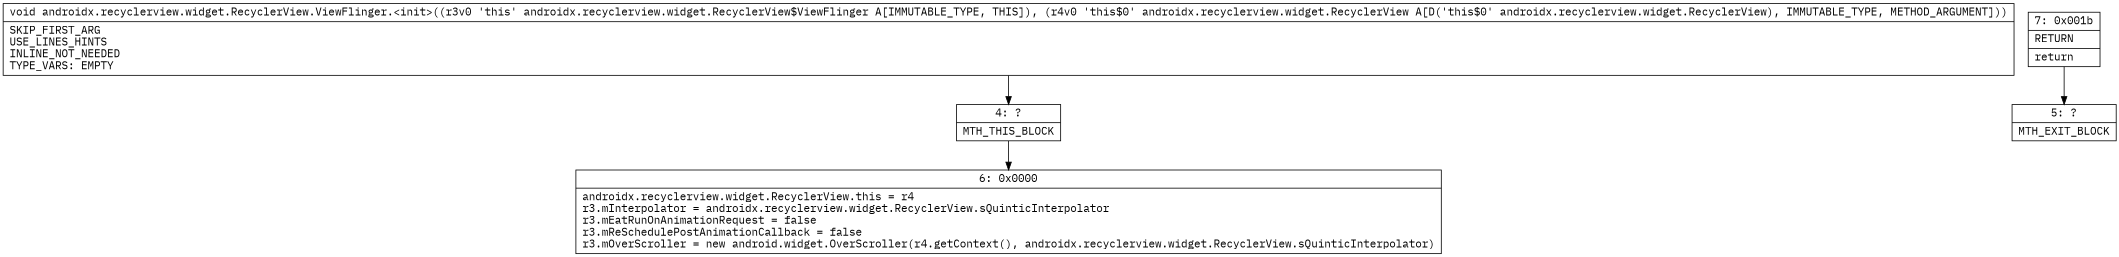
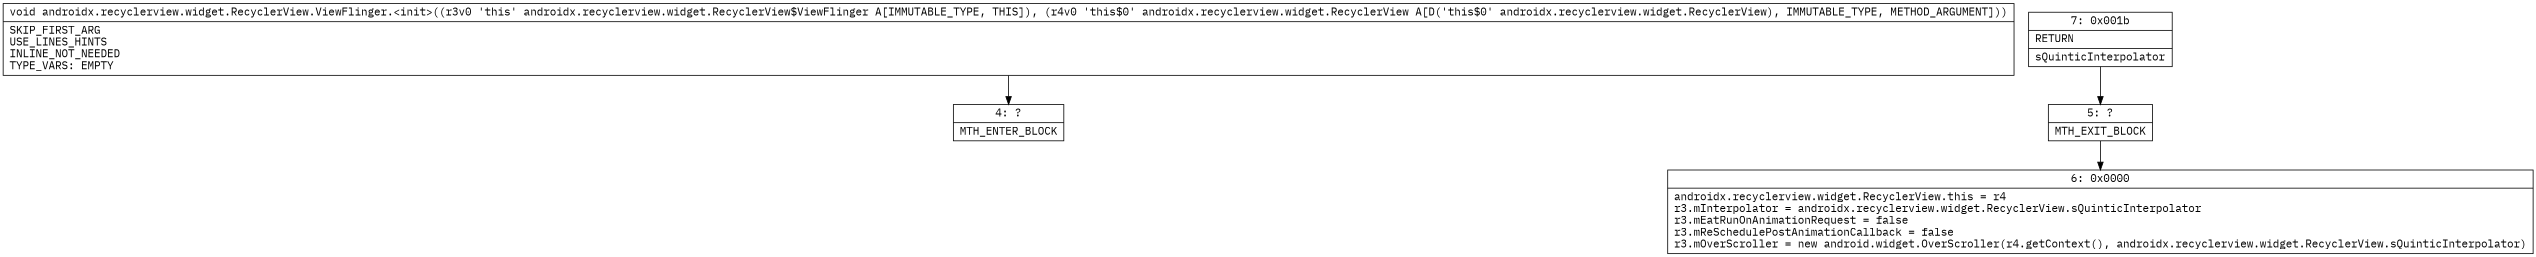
(2054, 57) -> (2100, 57)
(1009, 131) -> (1009, 131)
(1009, 152) -> (2100, 152)
